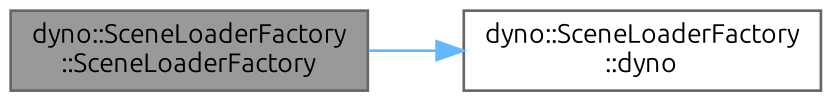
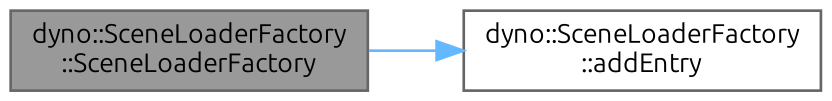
(642, 51) -> (642, 51)
